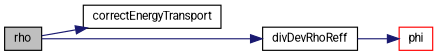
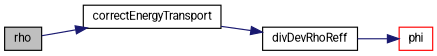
(146, 39) -> (236, 28)
